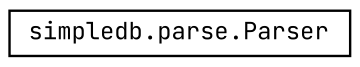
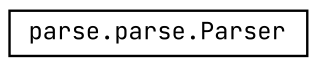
(180, 33) -> (158, 33)
